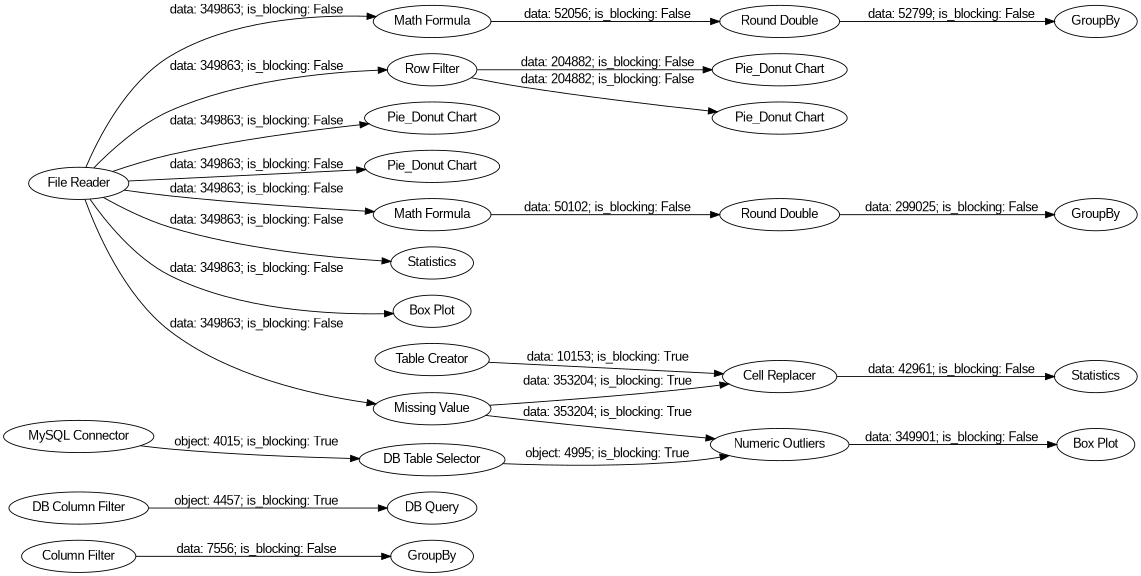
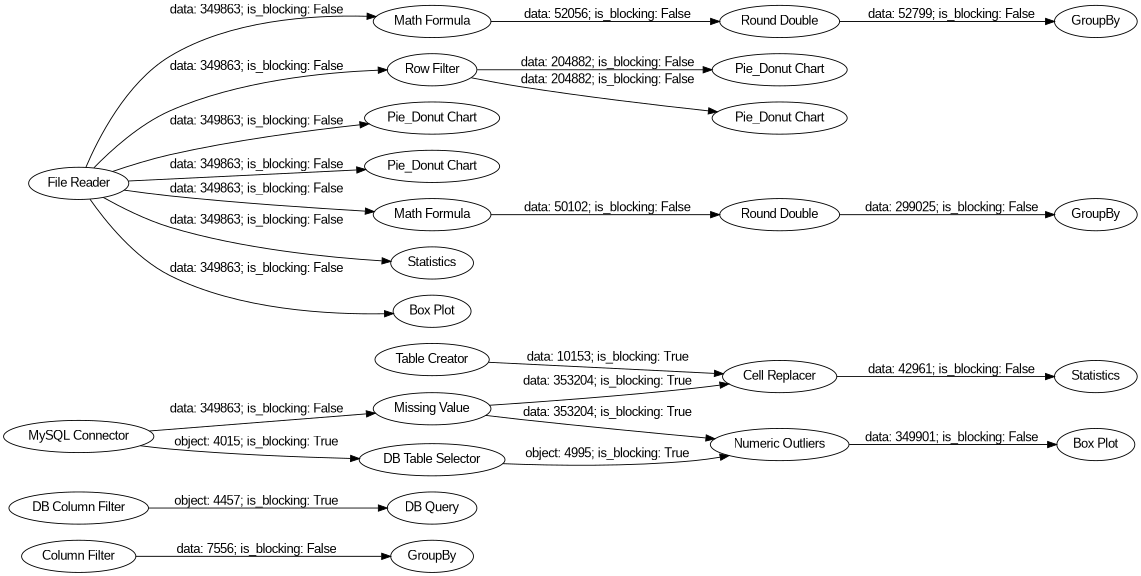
(192, 346) -> (258, 422)
